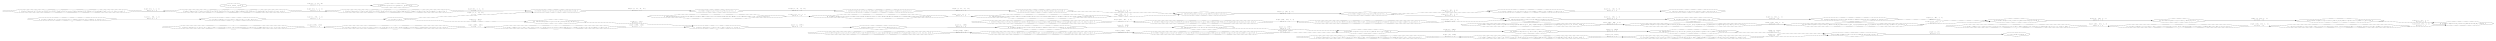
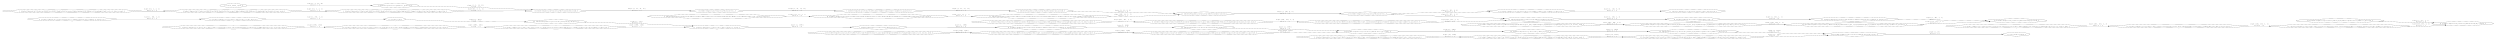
(469, 15) -> (475, 8)
(2179, 21) -> none
